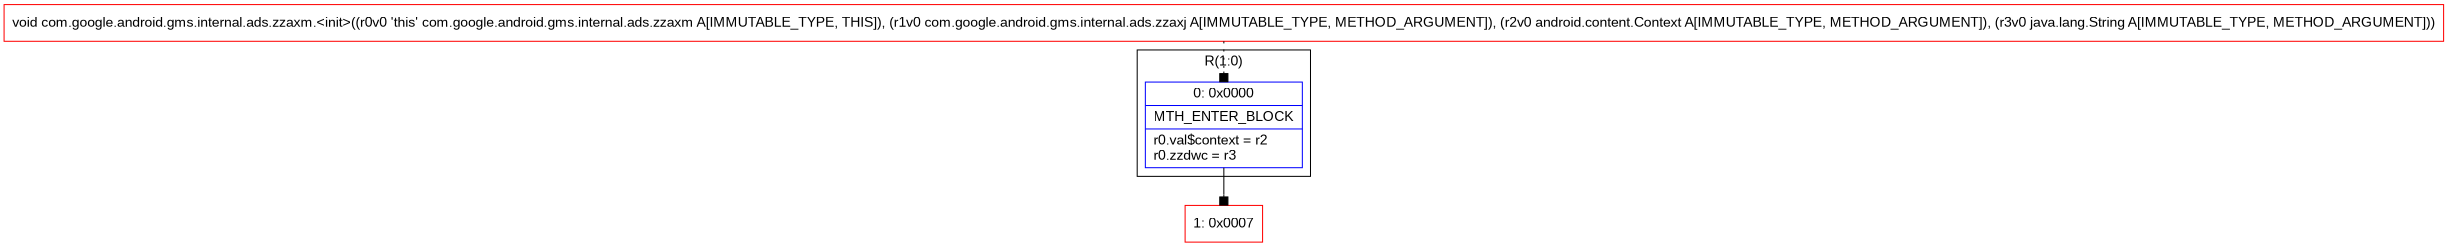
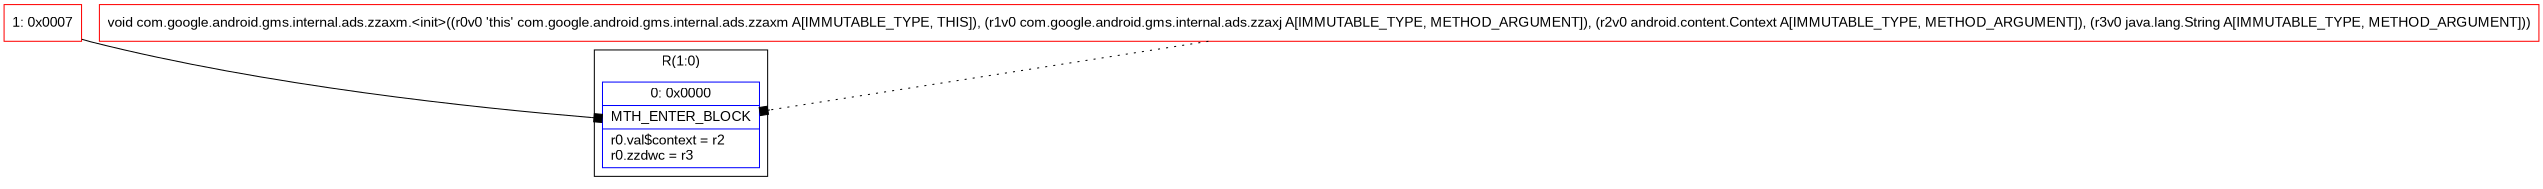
(1224, 183) -> (335, 88)
